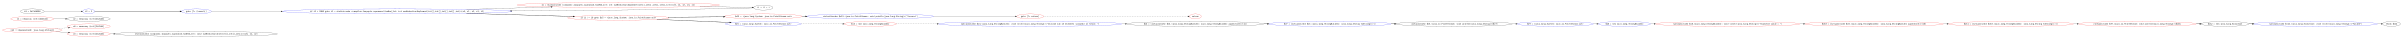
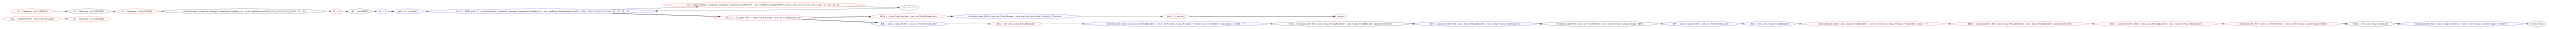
none -> (337, 11)
(1116, 16) -> (1261, 16)
(62, 32) -> (112, 11)
